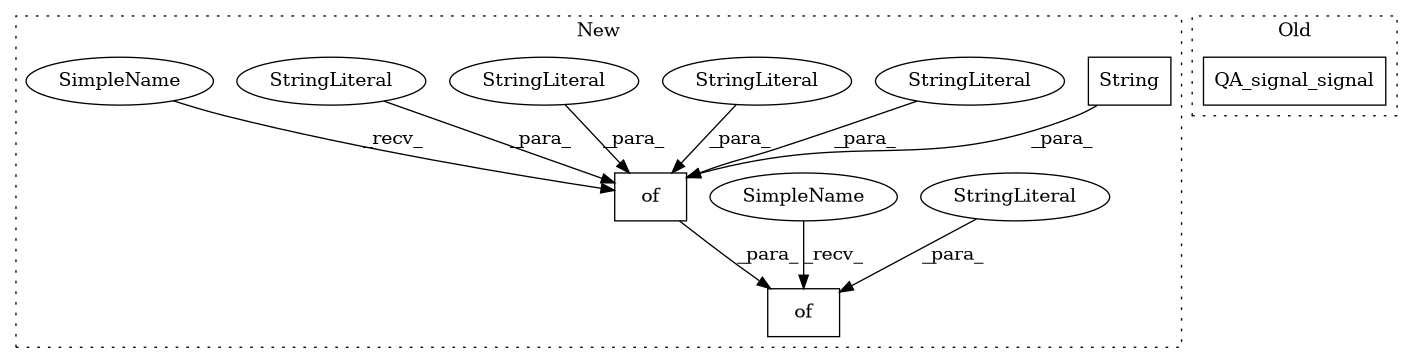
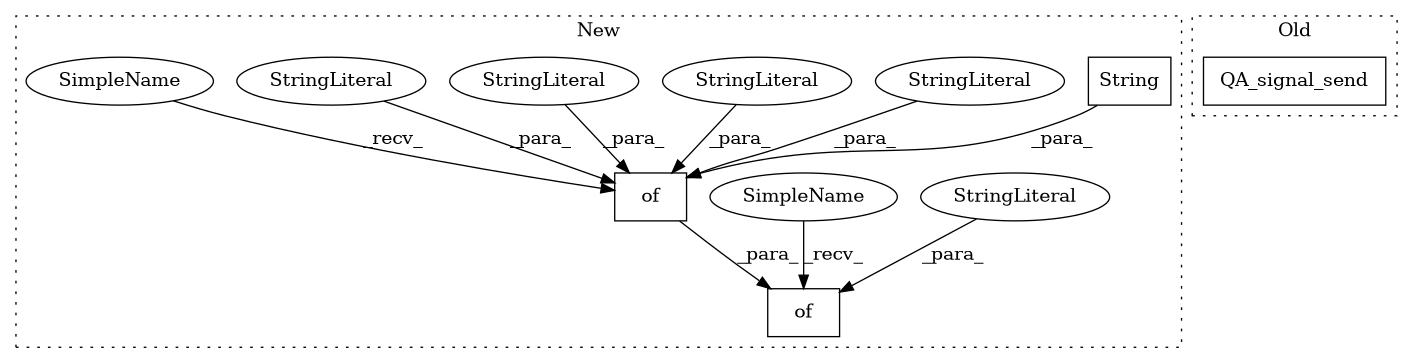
(1295, 81) -> (1295, 81)
